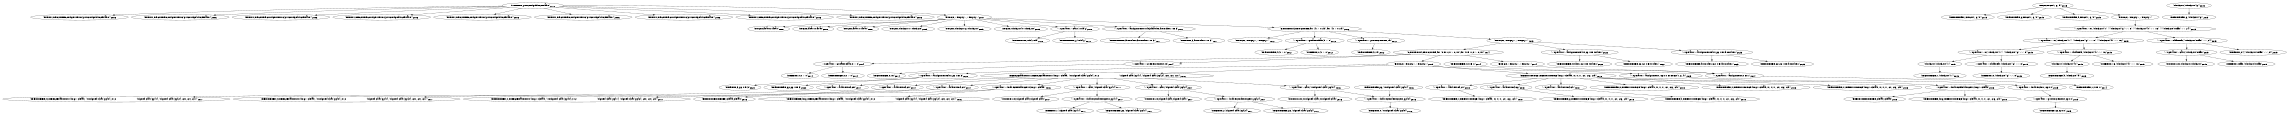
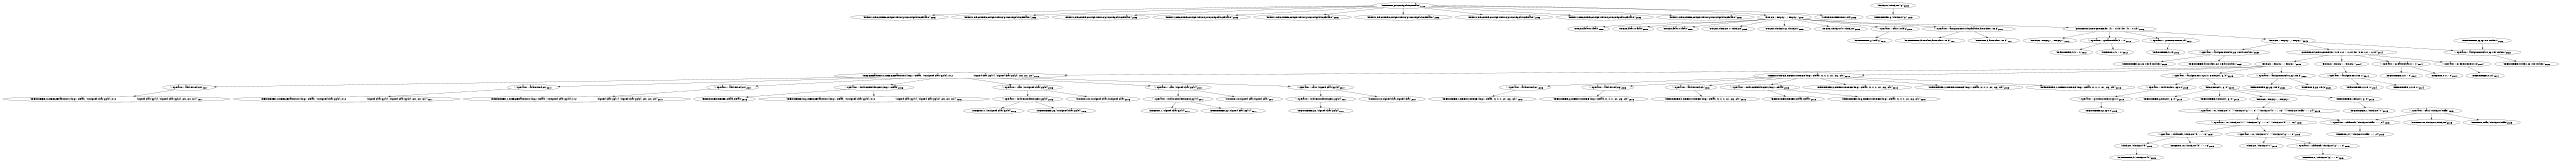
none -> (1839, 17)
(1027, 41) -> none
(2187, 46) -> (2397, 116)
(1611, 58) -> (2483, 46)
(1940, 69) -> (2361, 104)
(1597, 70) -> (2354, 81)
none -> (2210, 81)
(1119, 87) -> (1200, 87)
(1389, 92) -> (1044, 105)
(1232, 111) -> none
